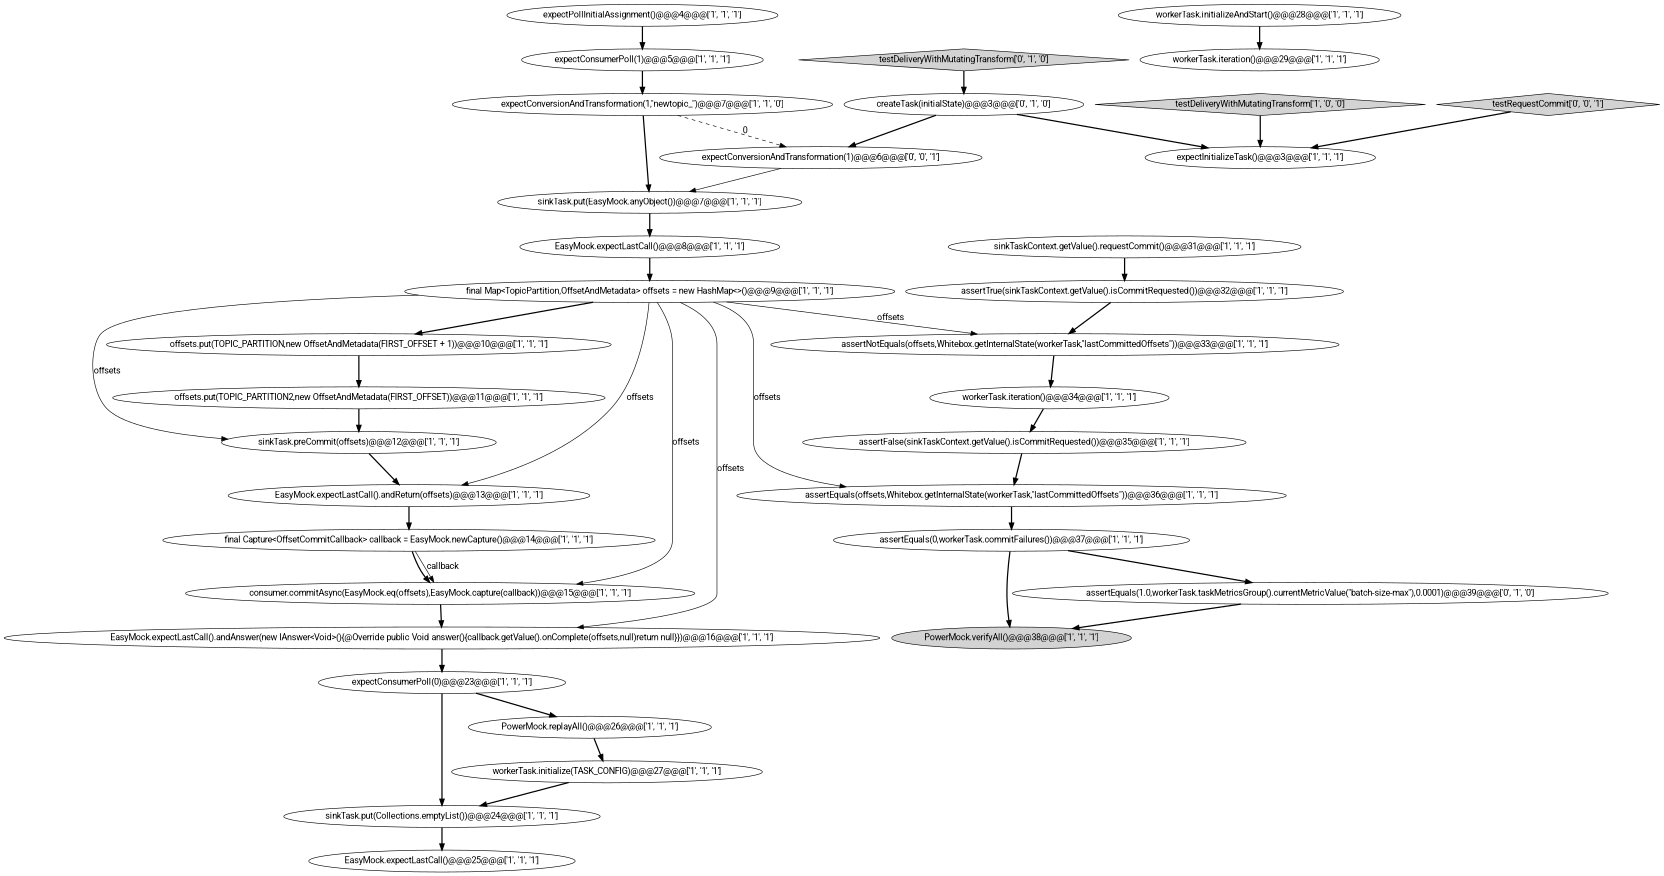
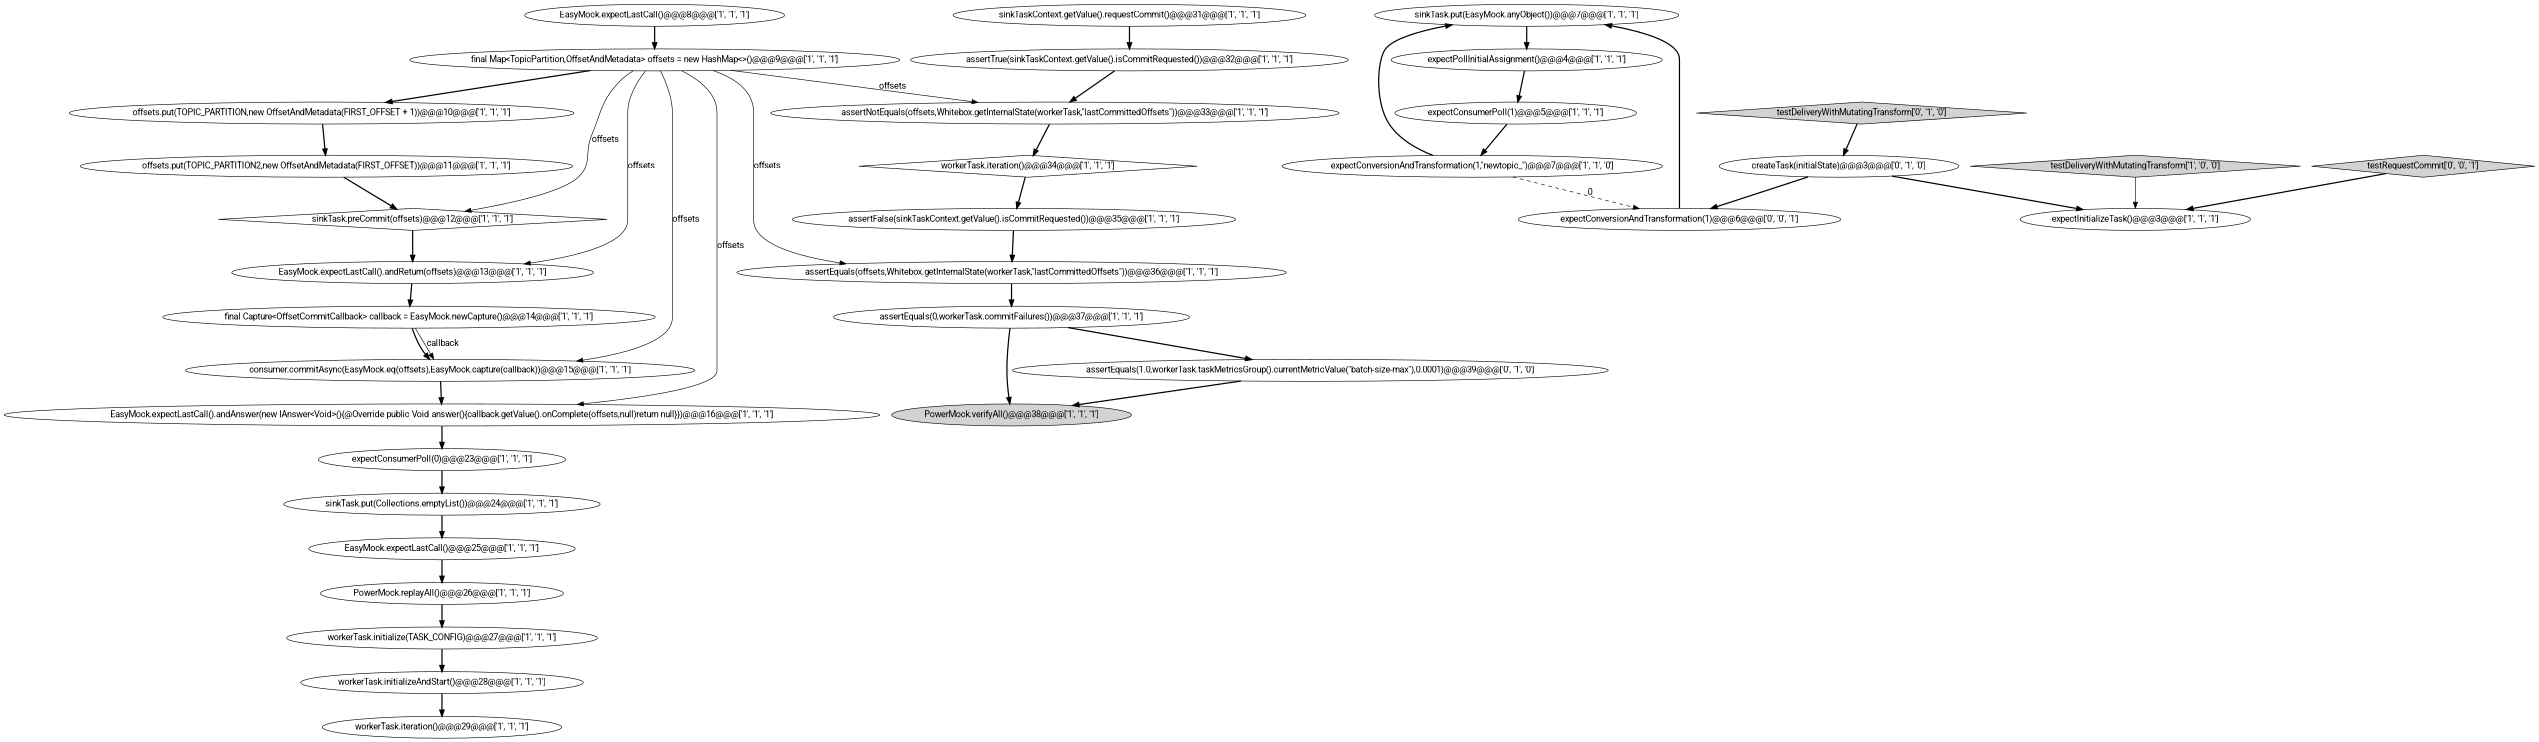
(1260, 128) -> (2135, 190)
(738, 179) -> (1679, 94)
(650, 222) -> (1527, 35)
(1049, 398) -> (1028, 166)
(359, 442) -> (413, 219)
(513, 704) -> (442, 568)
(528, 793) -> (442, 657)
